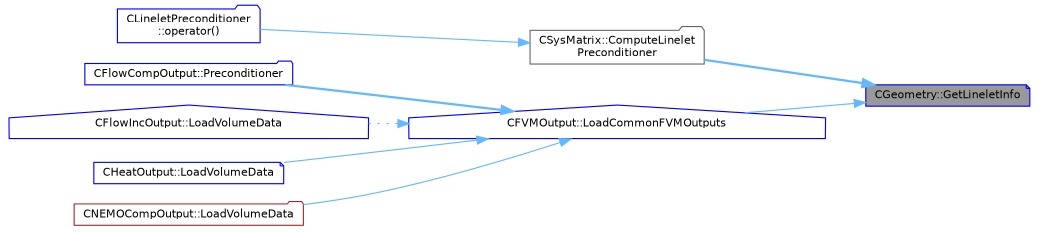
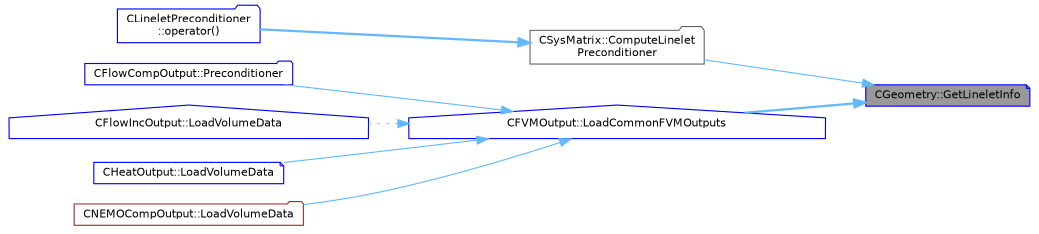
(389, 36) -> (389, 36)
(783, 71) -> (783, 71)
(393, 97) -> (393, 97)
(800, 108) -> (800, 108)
